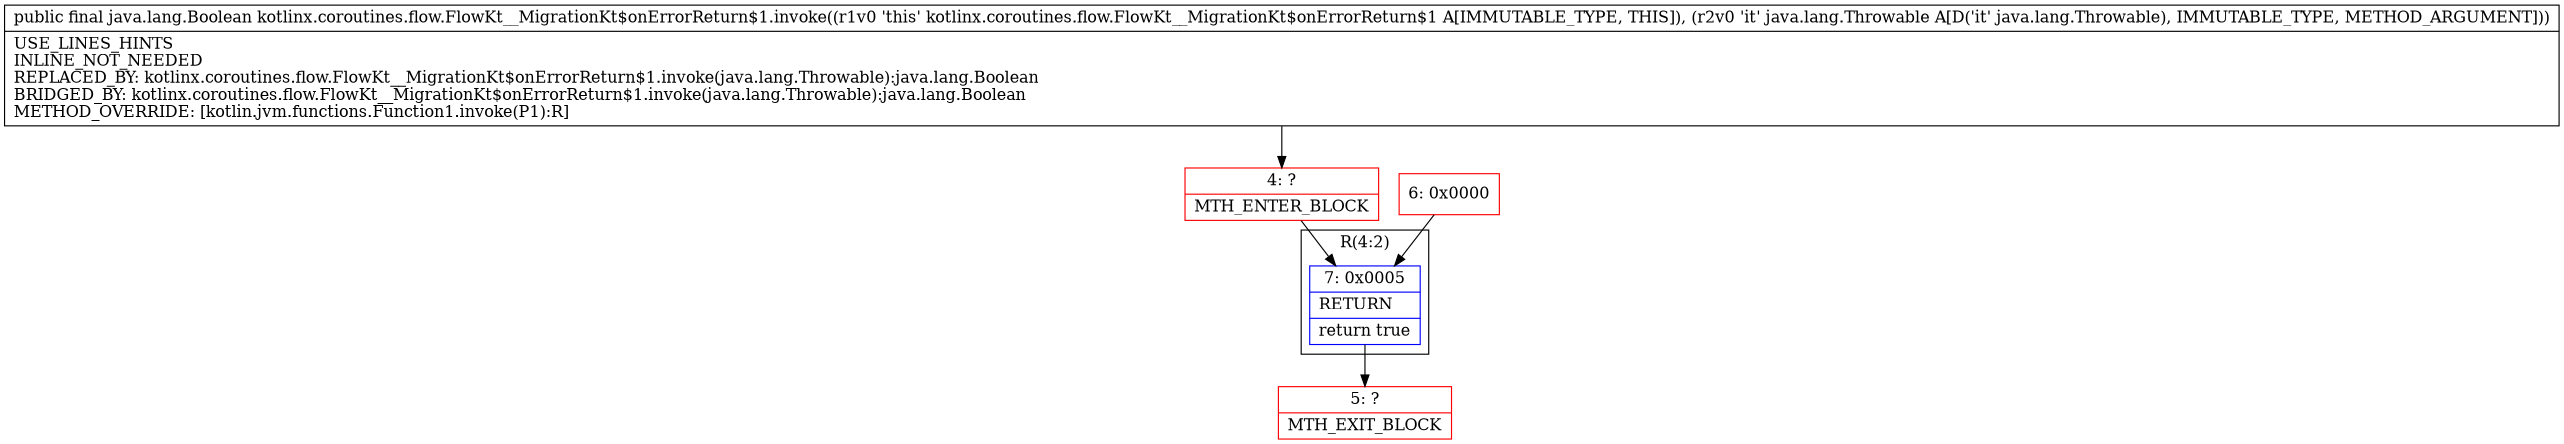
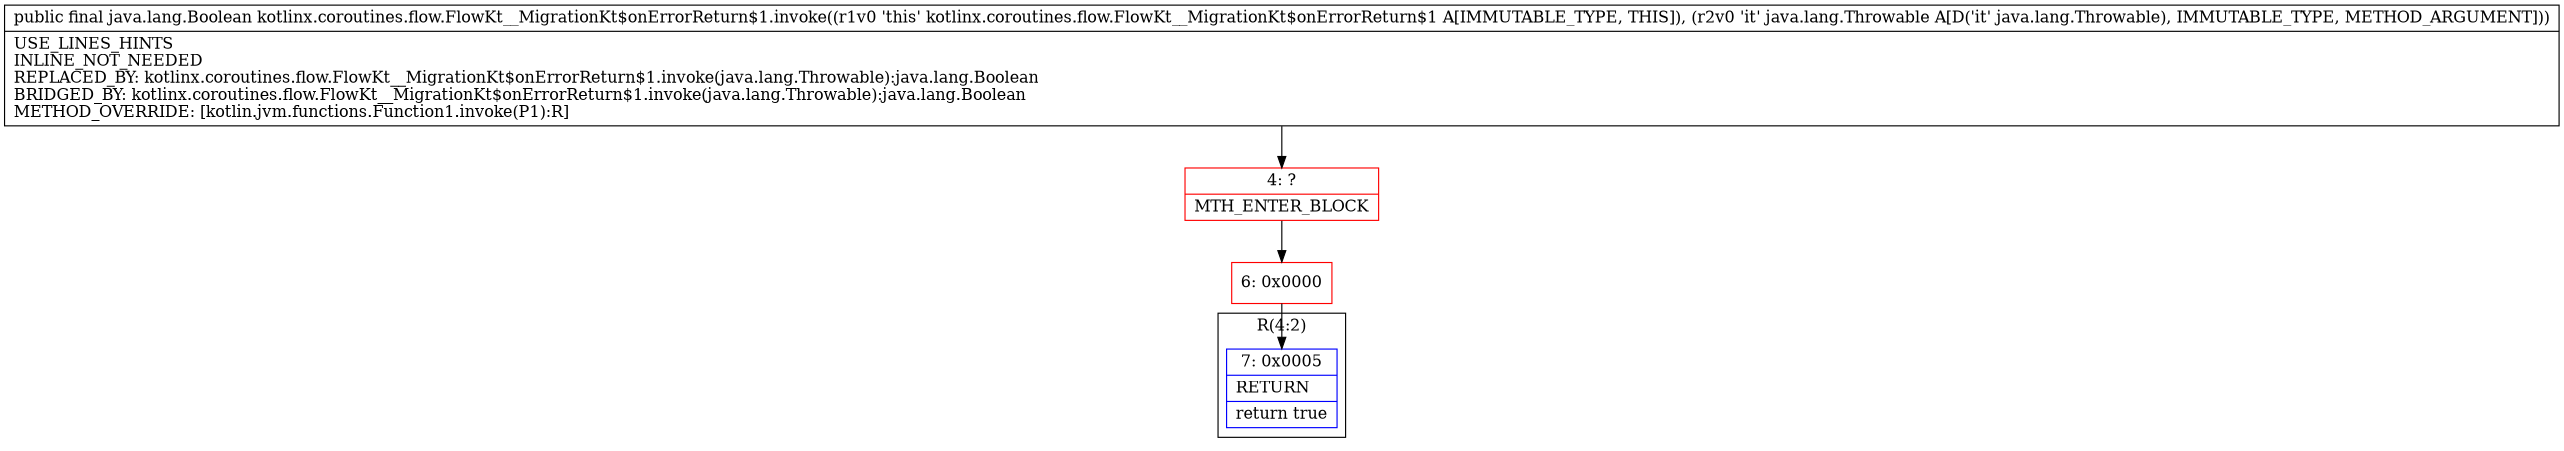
(1315, 238) -> (1282, 236)
(1365, 413) -> none
